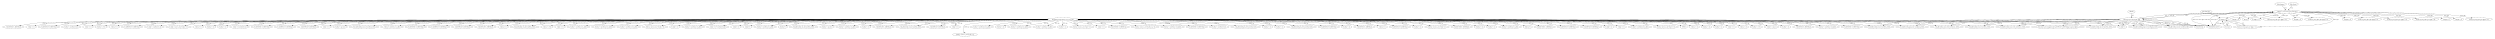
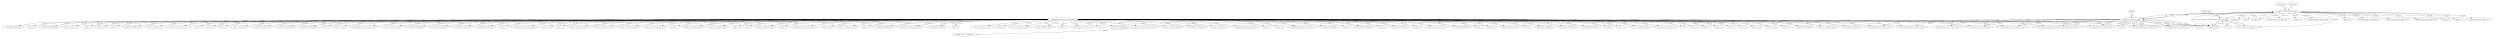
(1507, 20) -> none
(1003, 21) -> (1057, 32)
